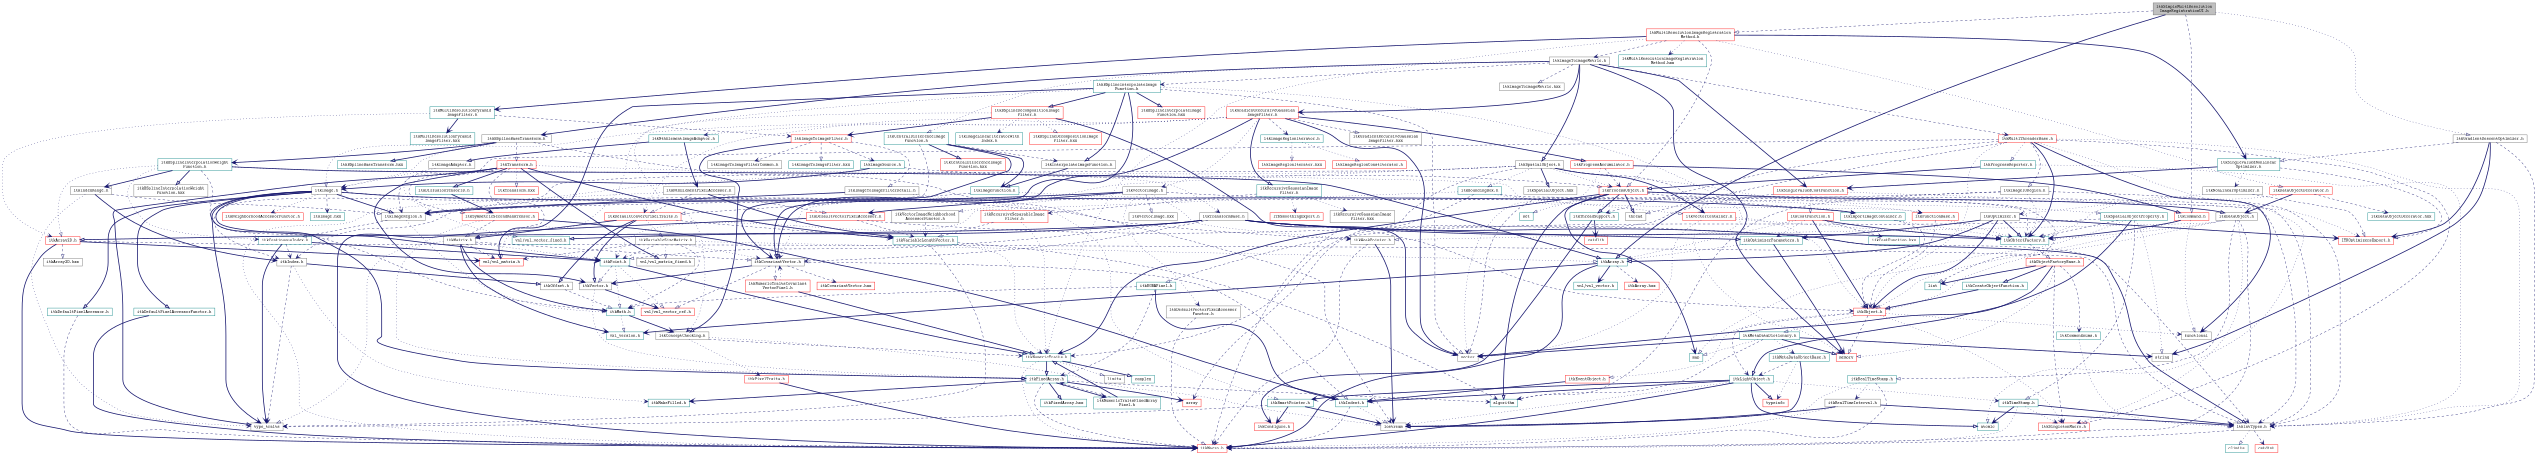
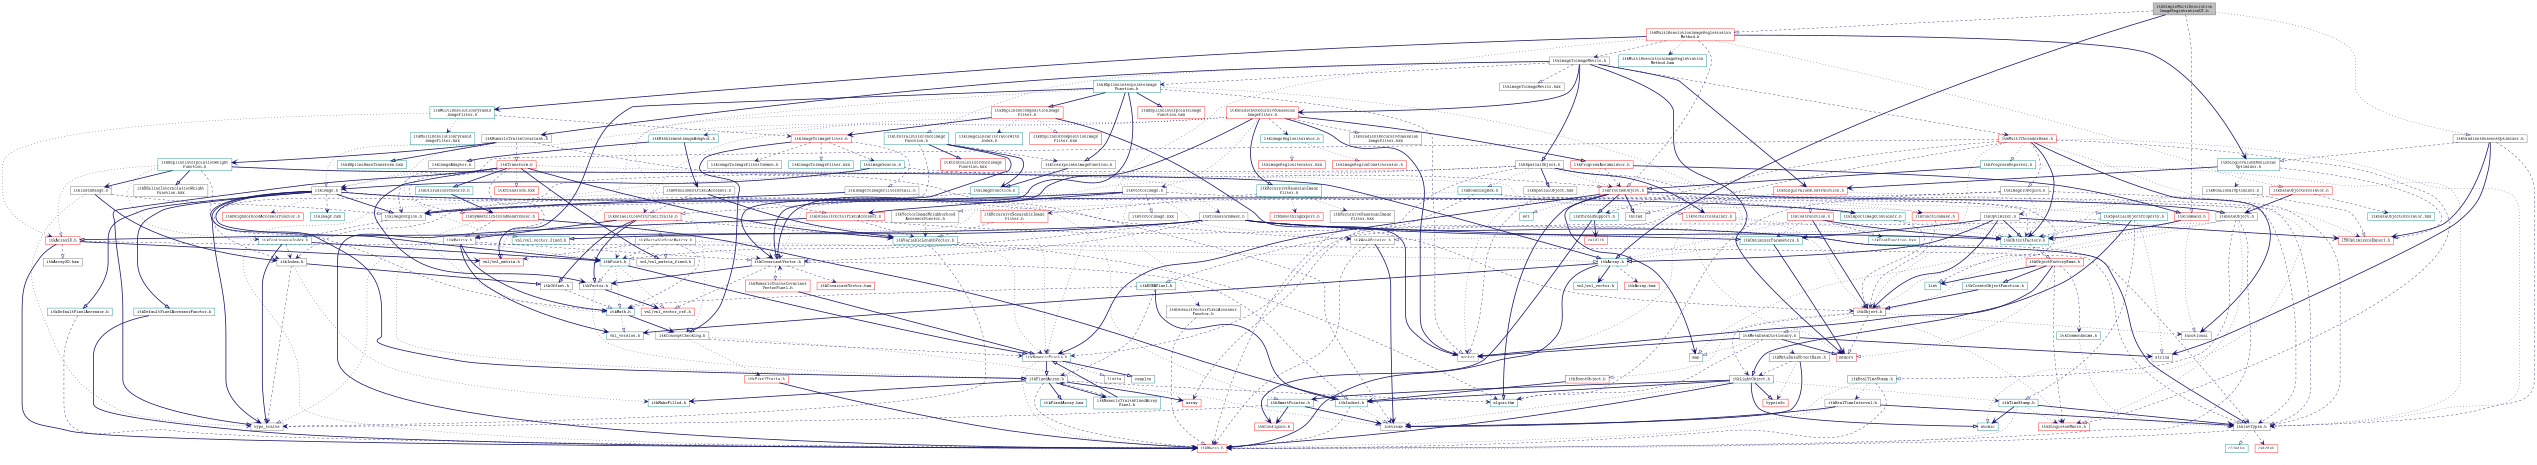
(454, 124) -> (454, 124)
(517, 139) -> (517, 139)
(479, 250) -> none
(262, 329) -> (262, 329)
